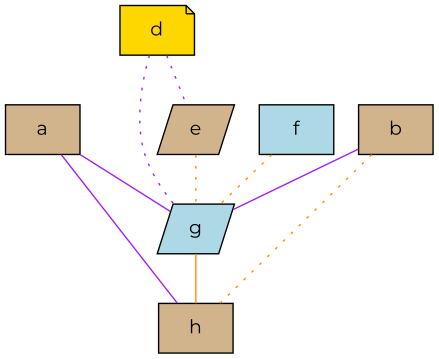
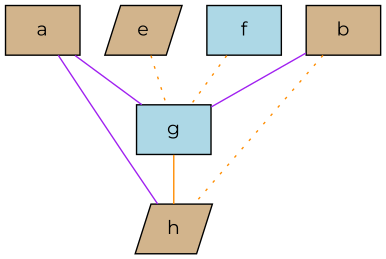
(157, 30) -> none
(196, 229) -> (174, 130)
(196, 328) -> (174, 229)
